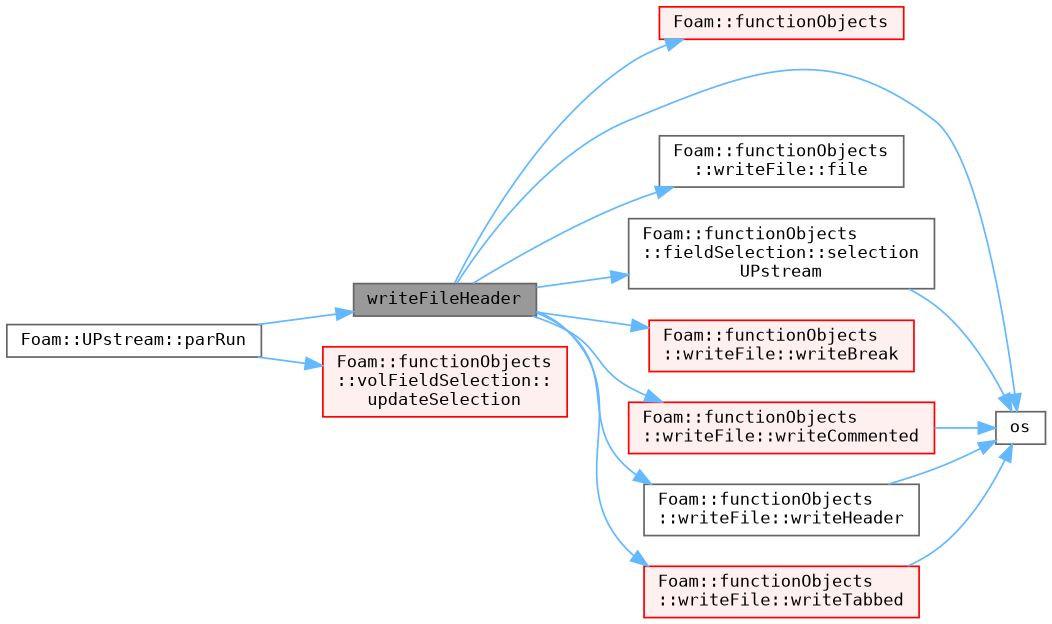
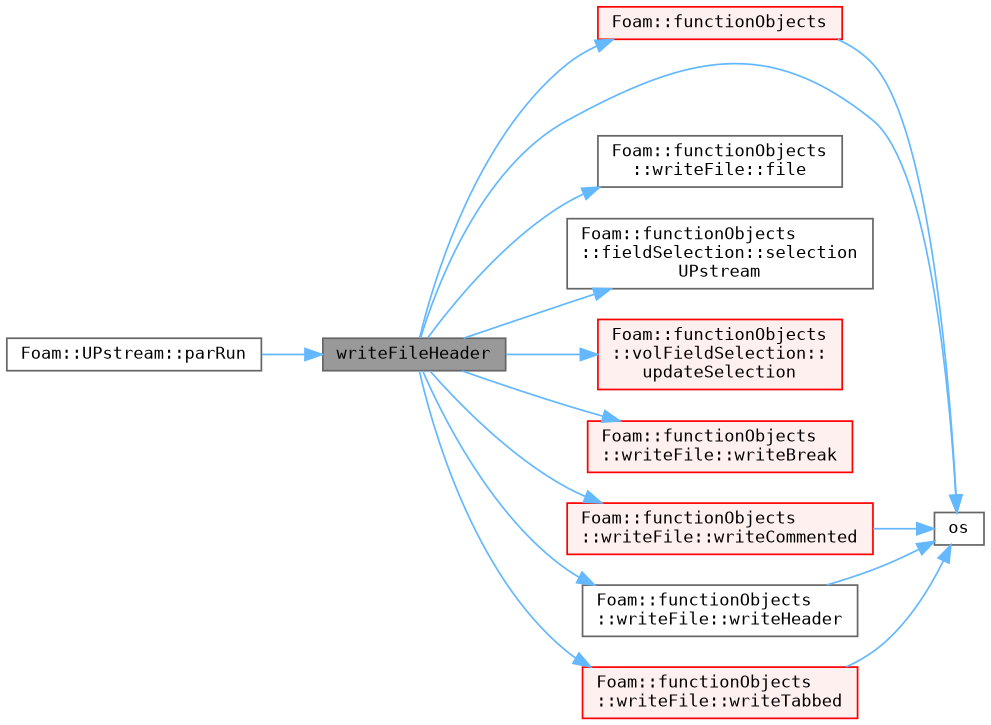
(965, 335) -> (916, 170)
(282, 360) -> (543, 354)
